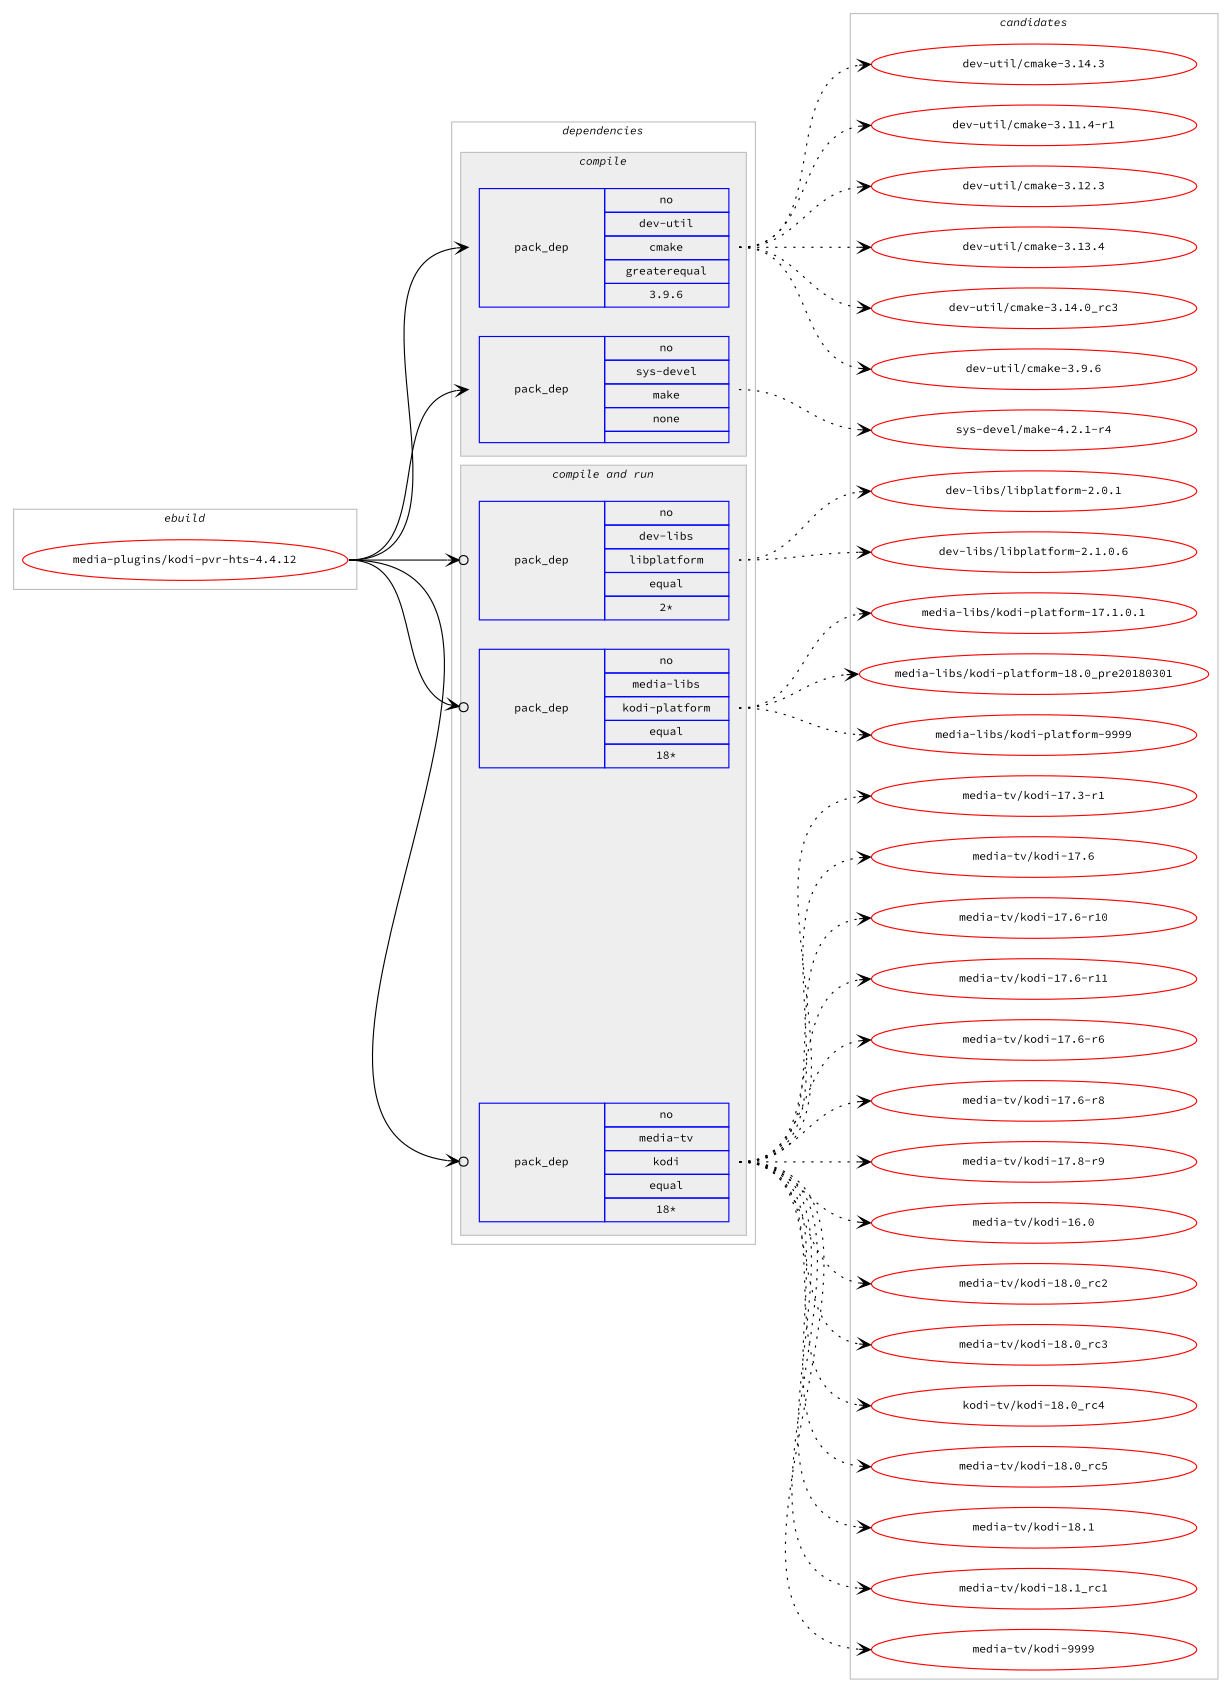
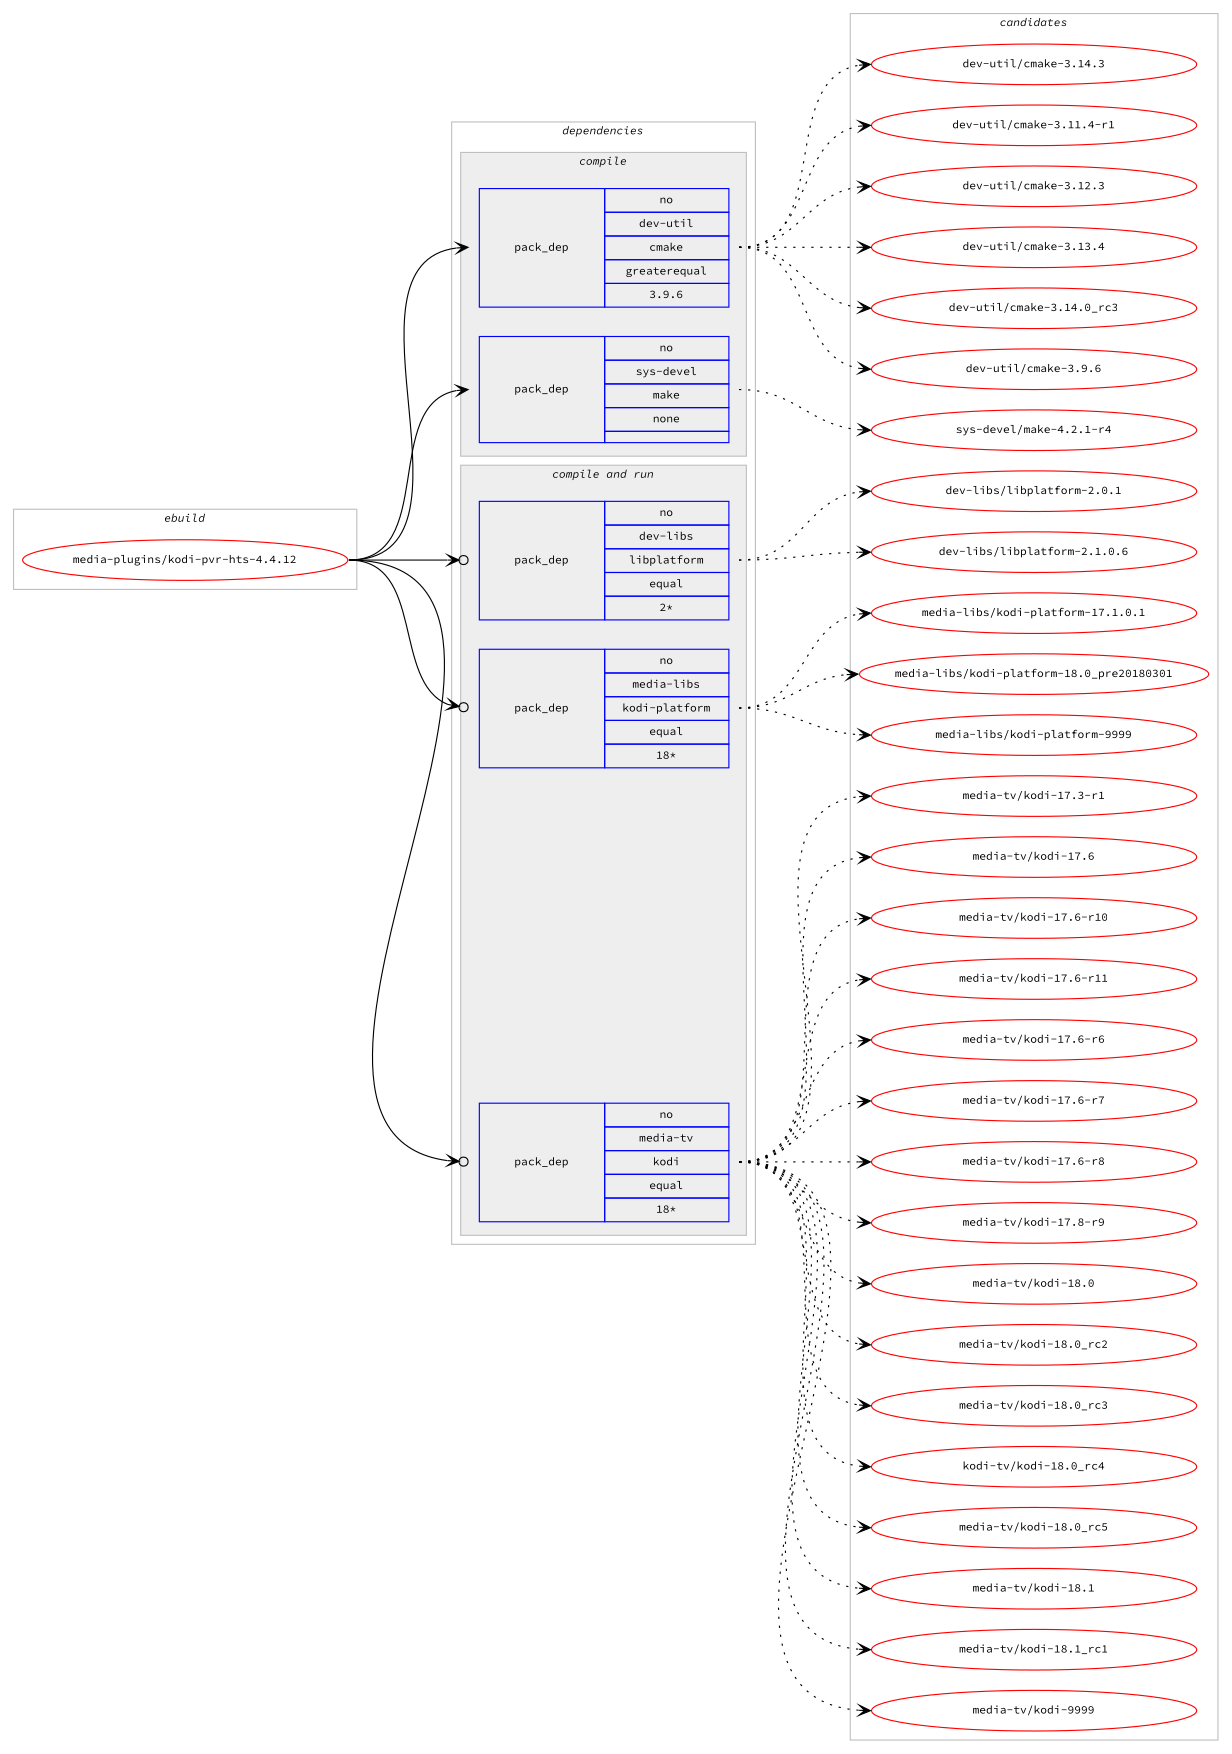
none -> (1034, 1101)
(1034, 1223) -> (1034, 1284)
